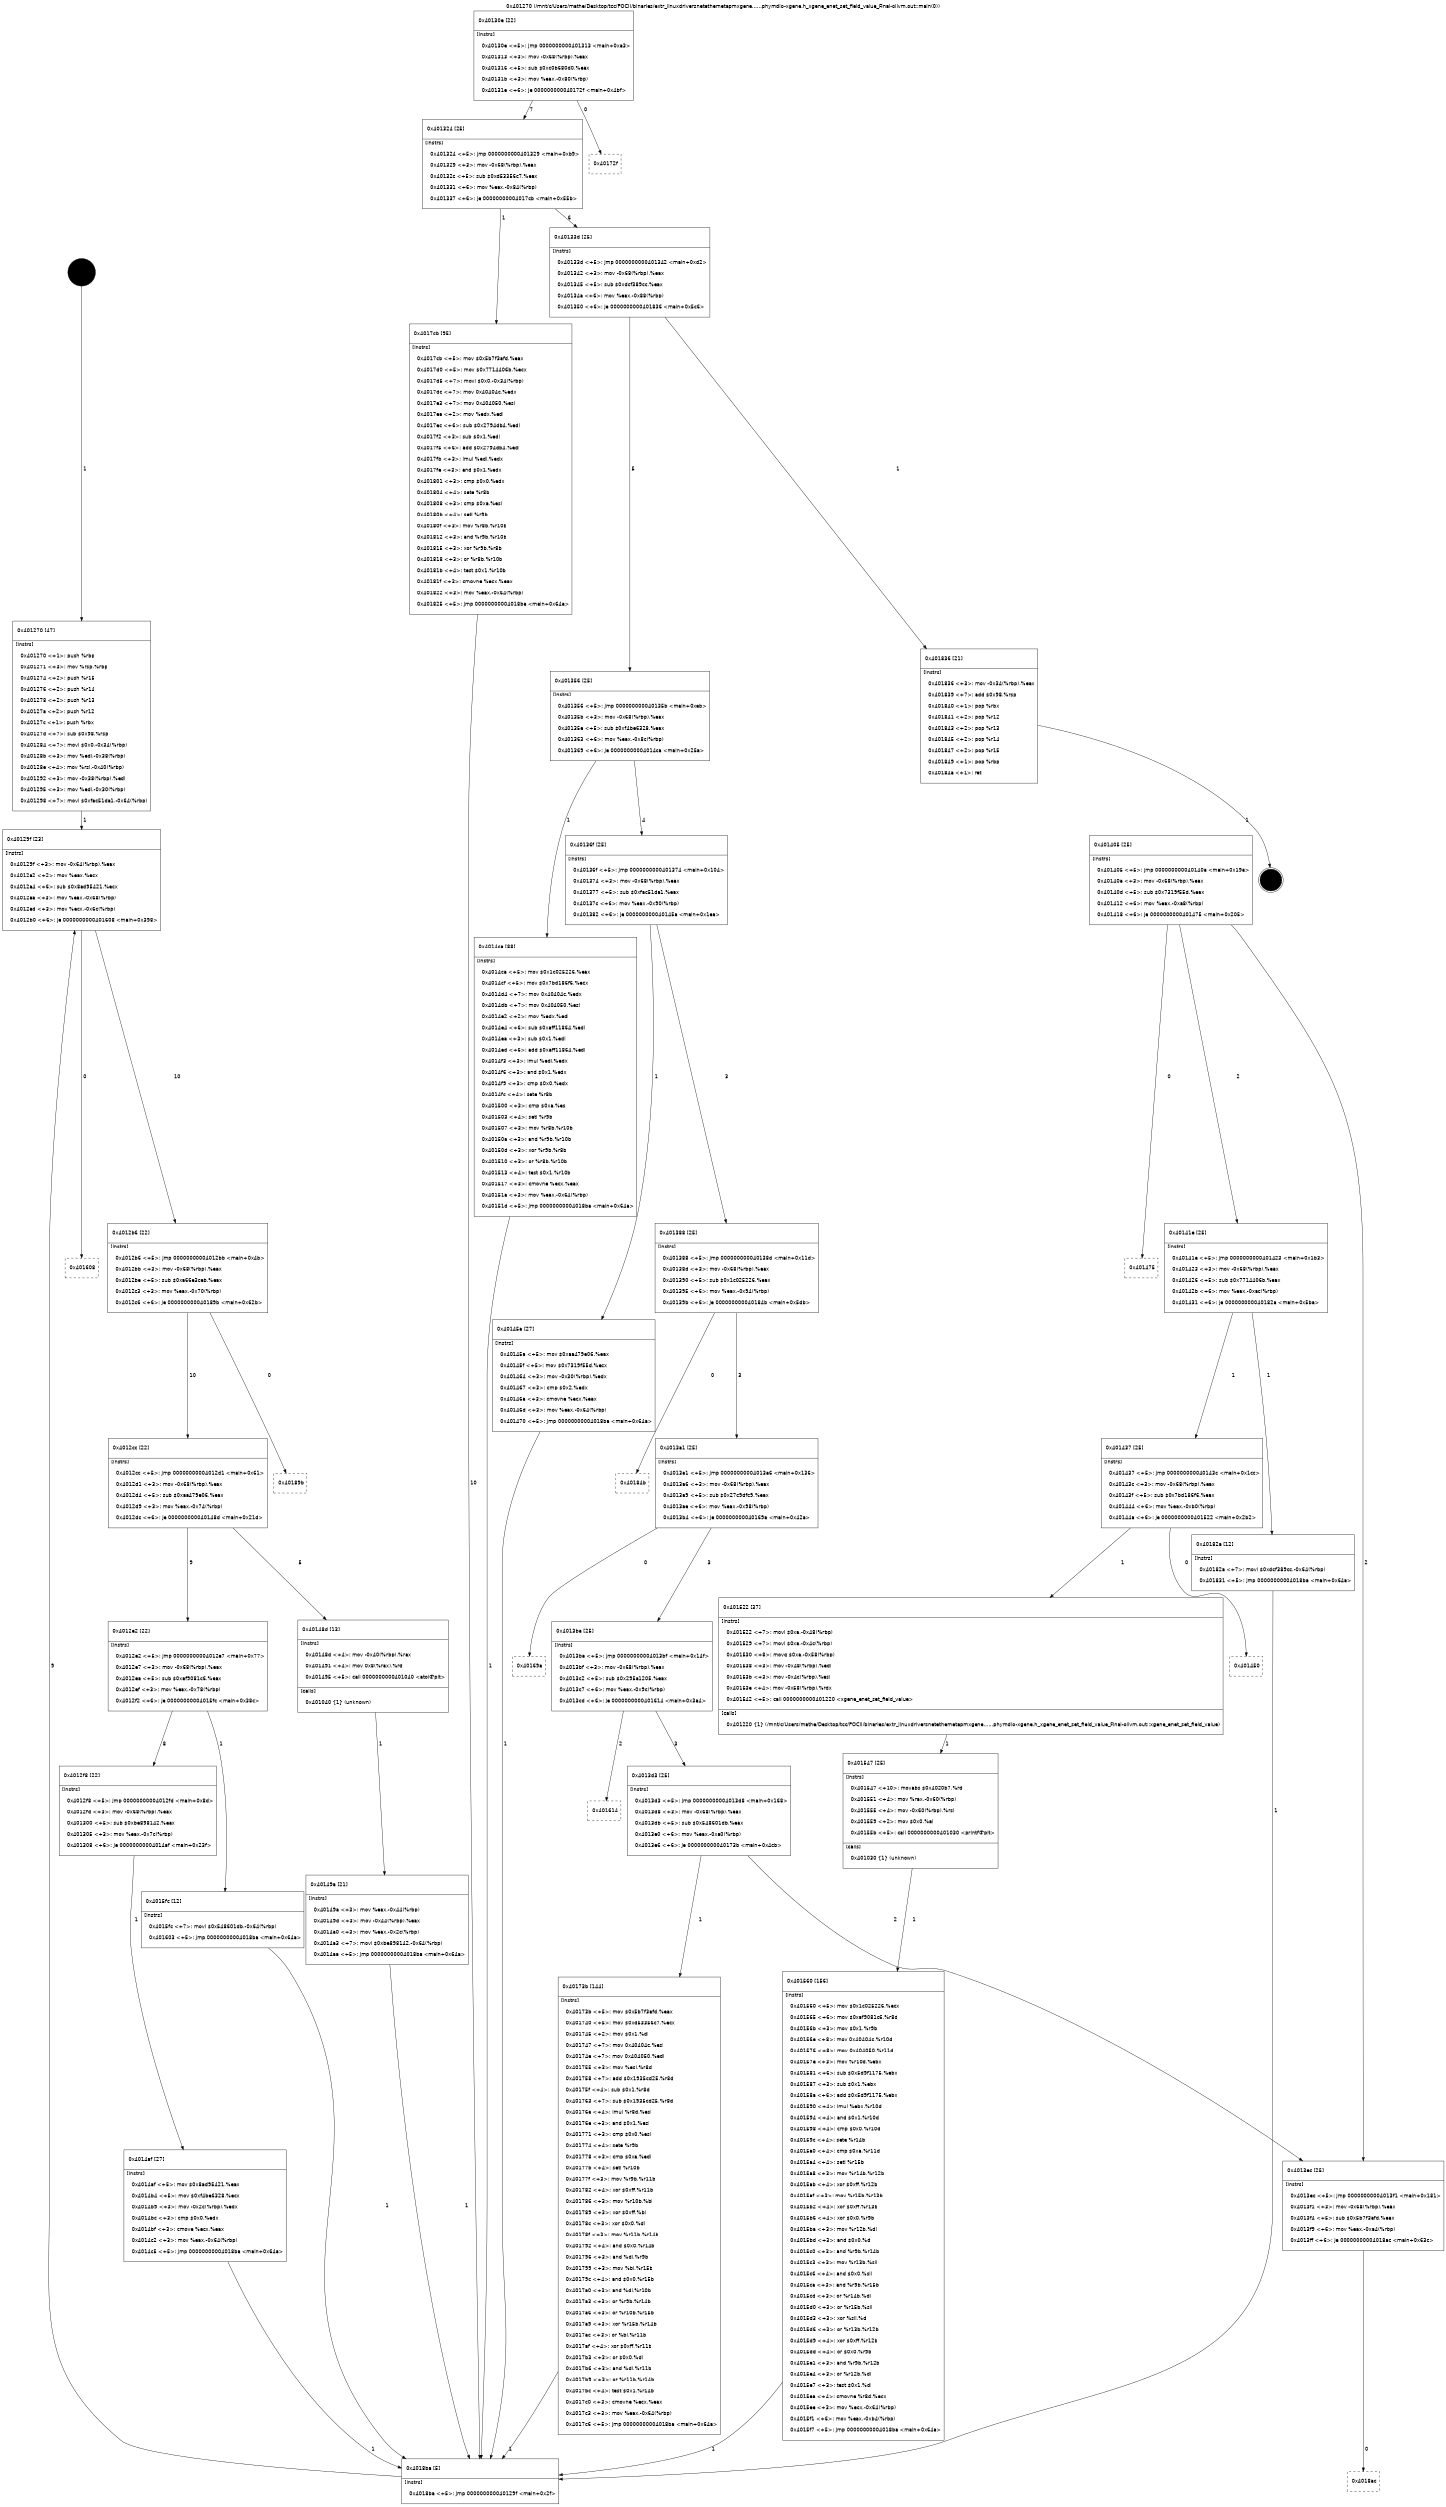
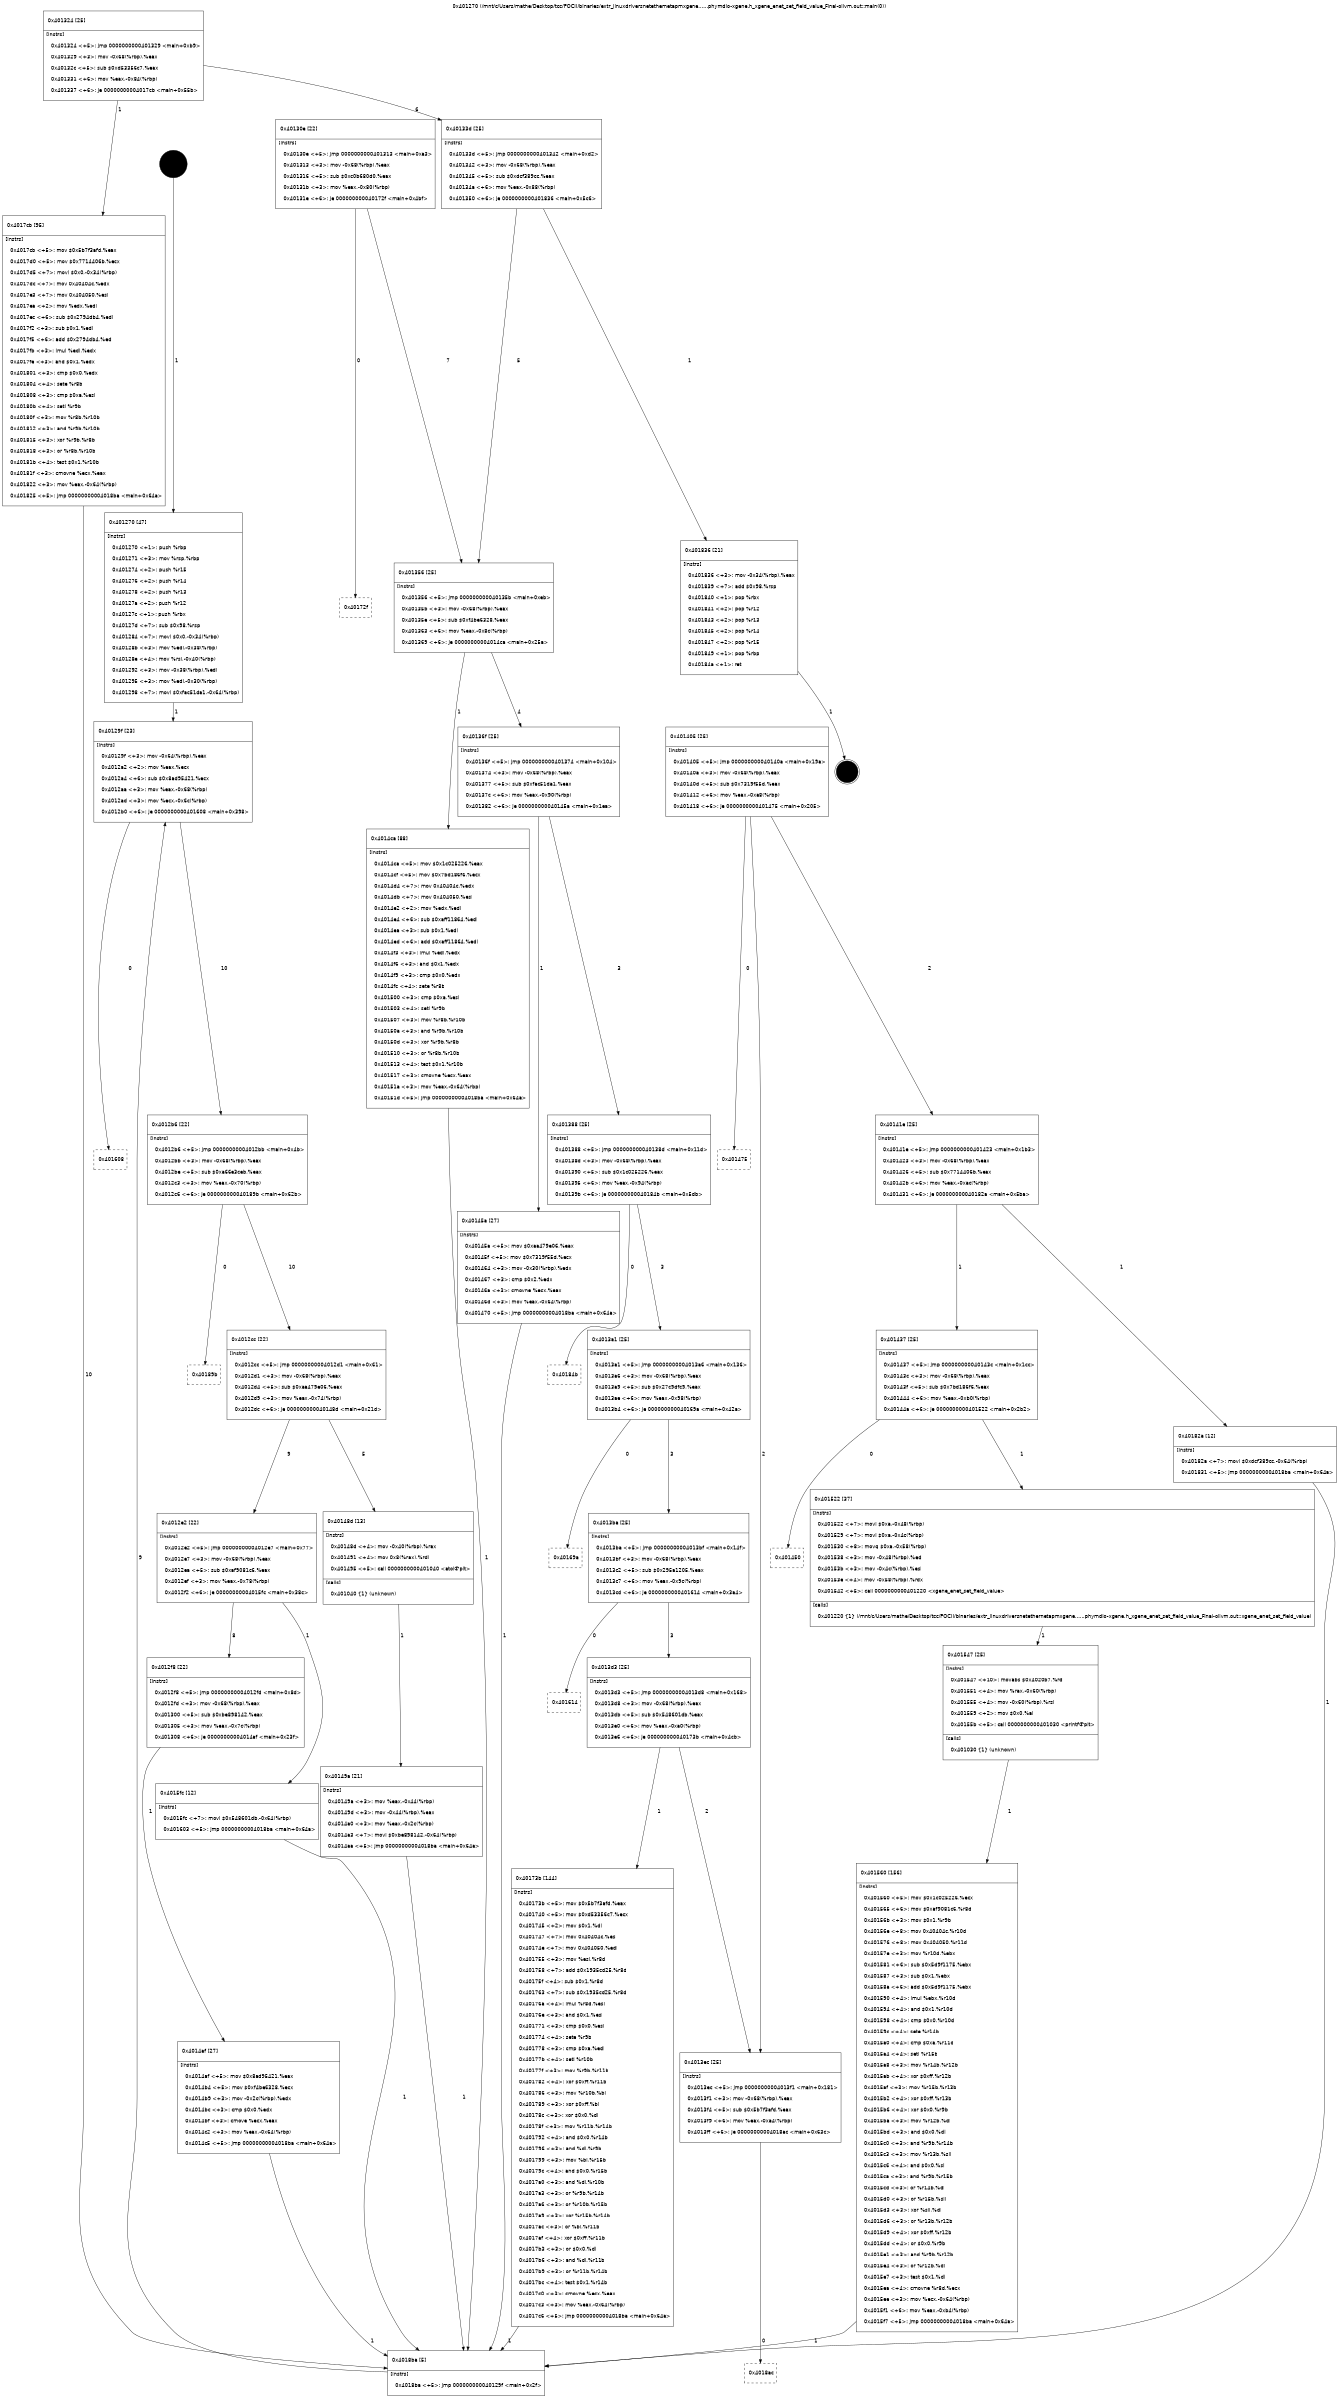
(529, 108) -> (414, 384)
(620, 1744) -> (594, 1636)
